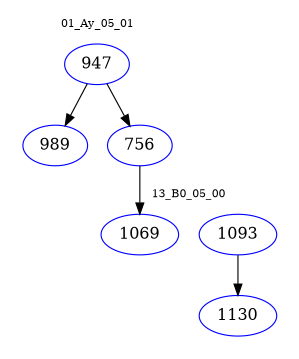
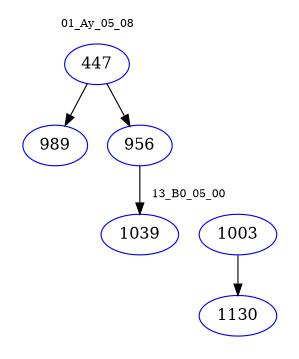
(98, 24) -> (98, 24)
(97, 64) -> (97, 64)
(140, 145) -> (140, 145)
(140, 235) -> (140, 235)
(238, 235) -> (238, 235)
